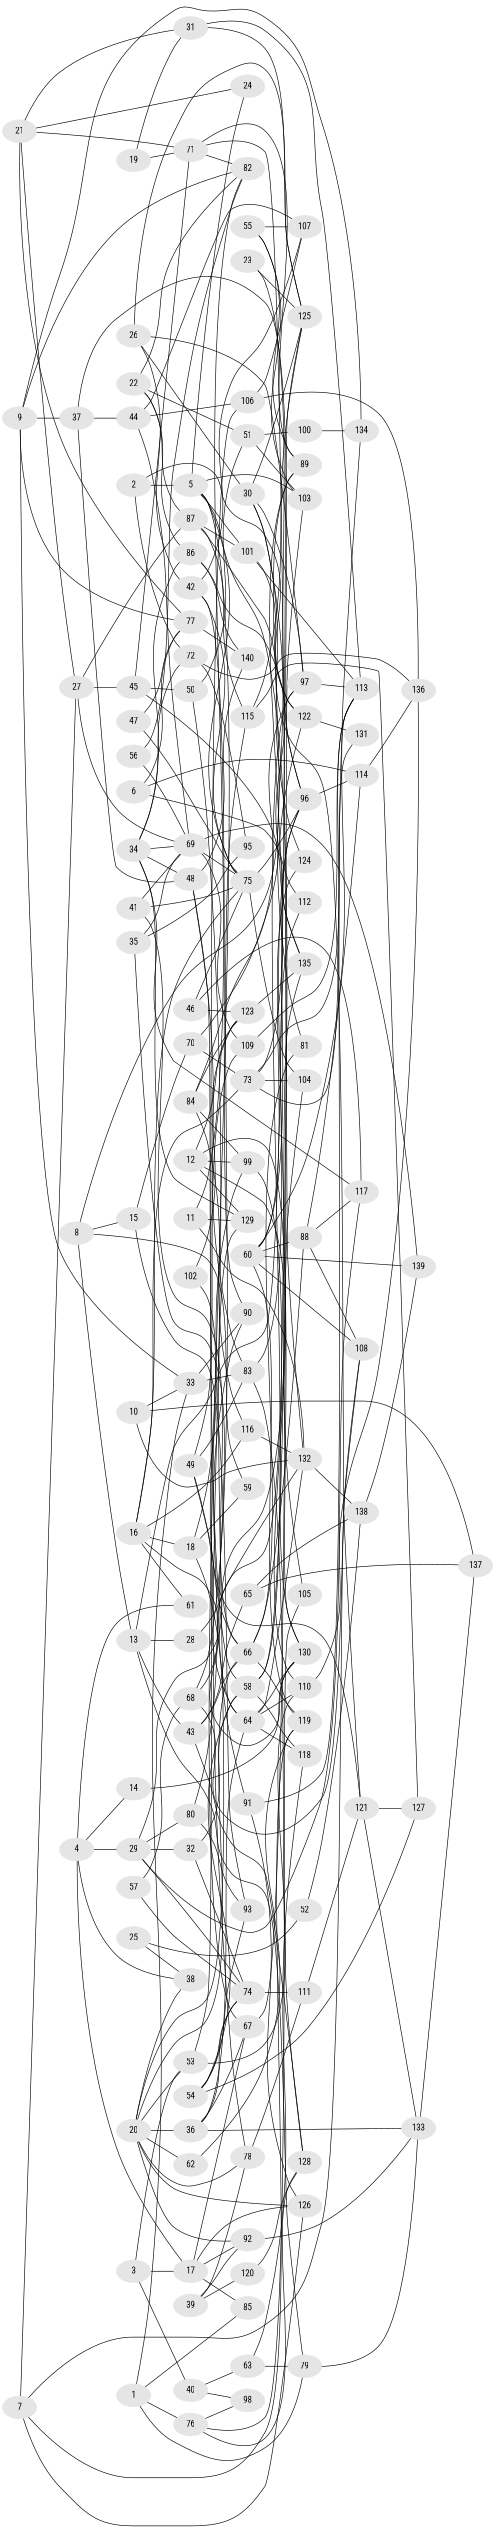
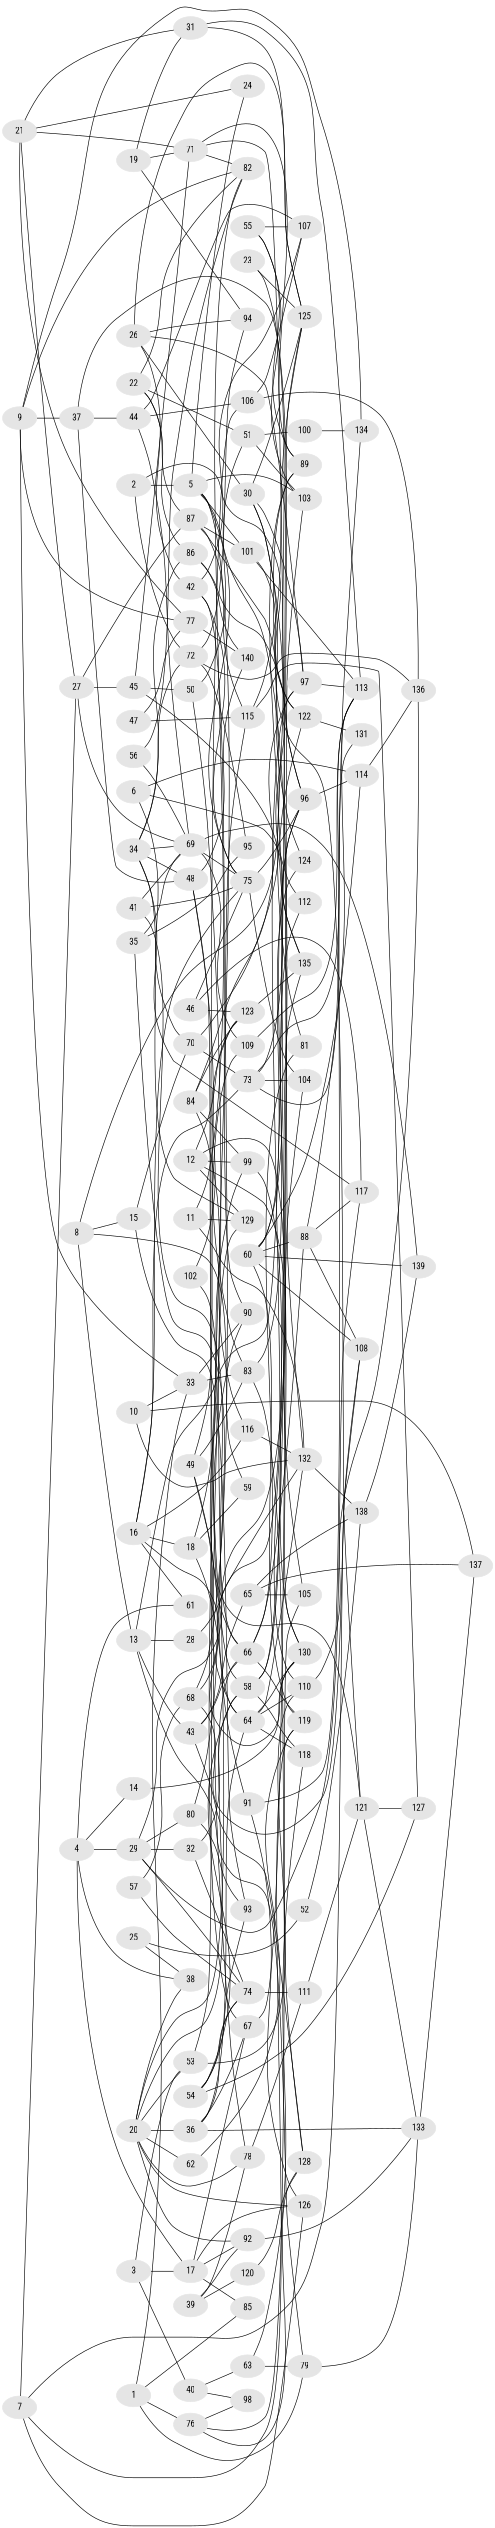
none -> (248, 319)
(162, 707) -> (158, 890)
(191, 801) -> (191, 719)
none -> (276, 1595)
